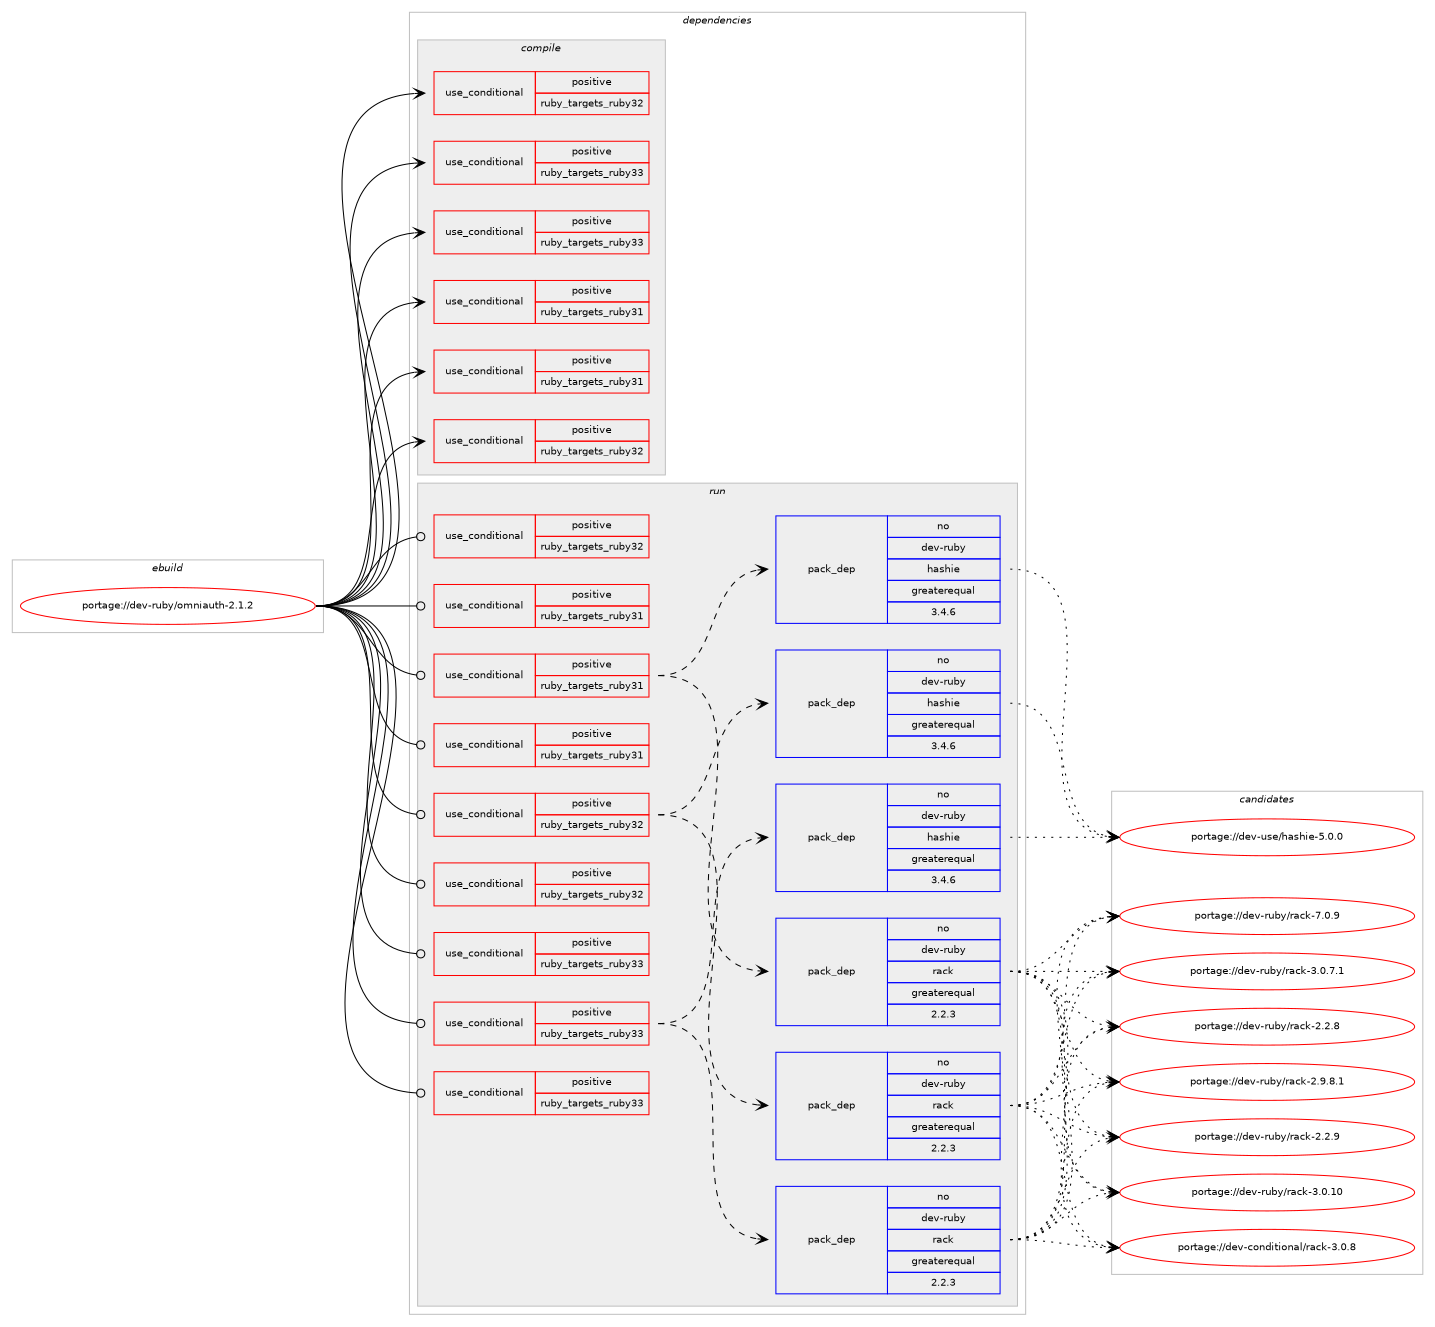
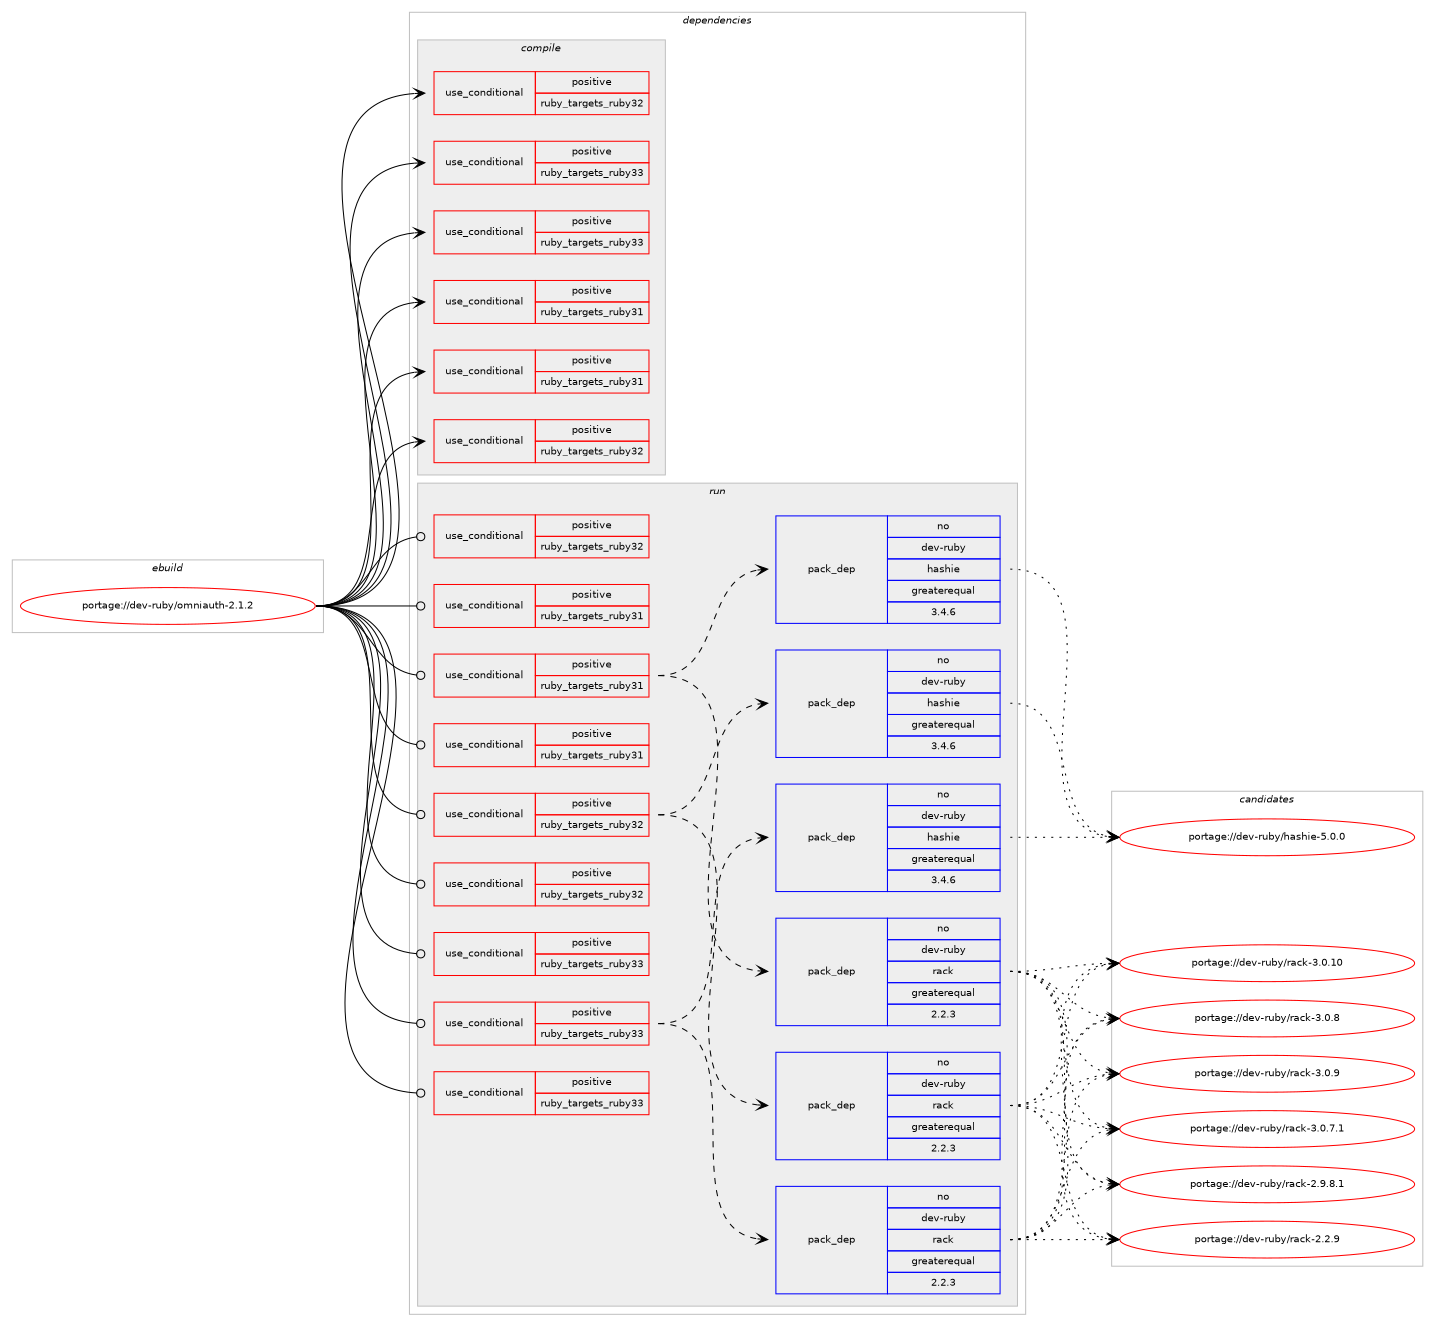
(1267, 837) -> (1267, 837)
(1267, 916) -> (1267, 1074)
(1267, 1027) -> none
(1267, 1248) -> (1267, 1018)
